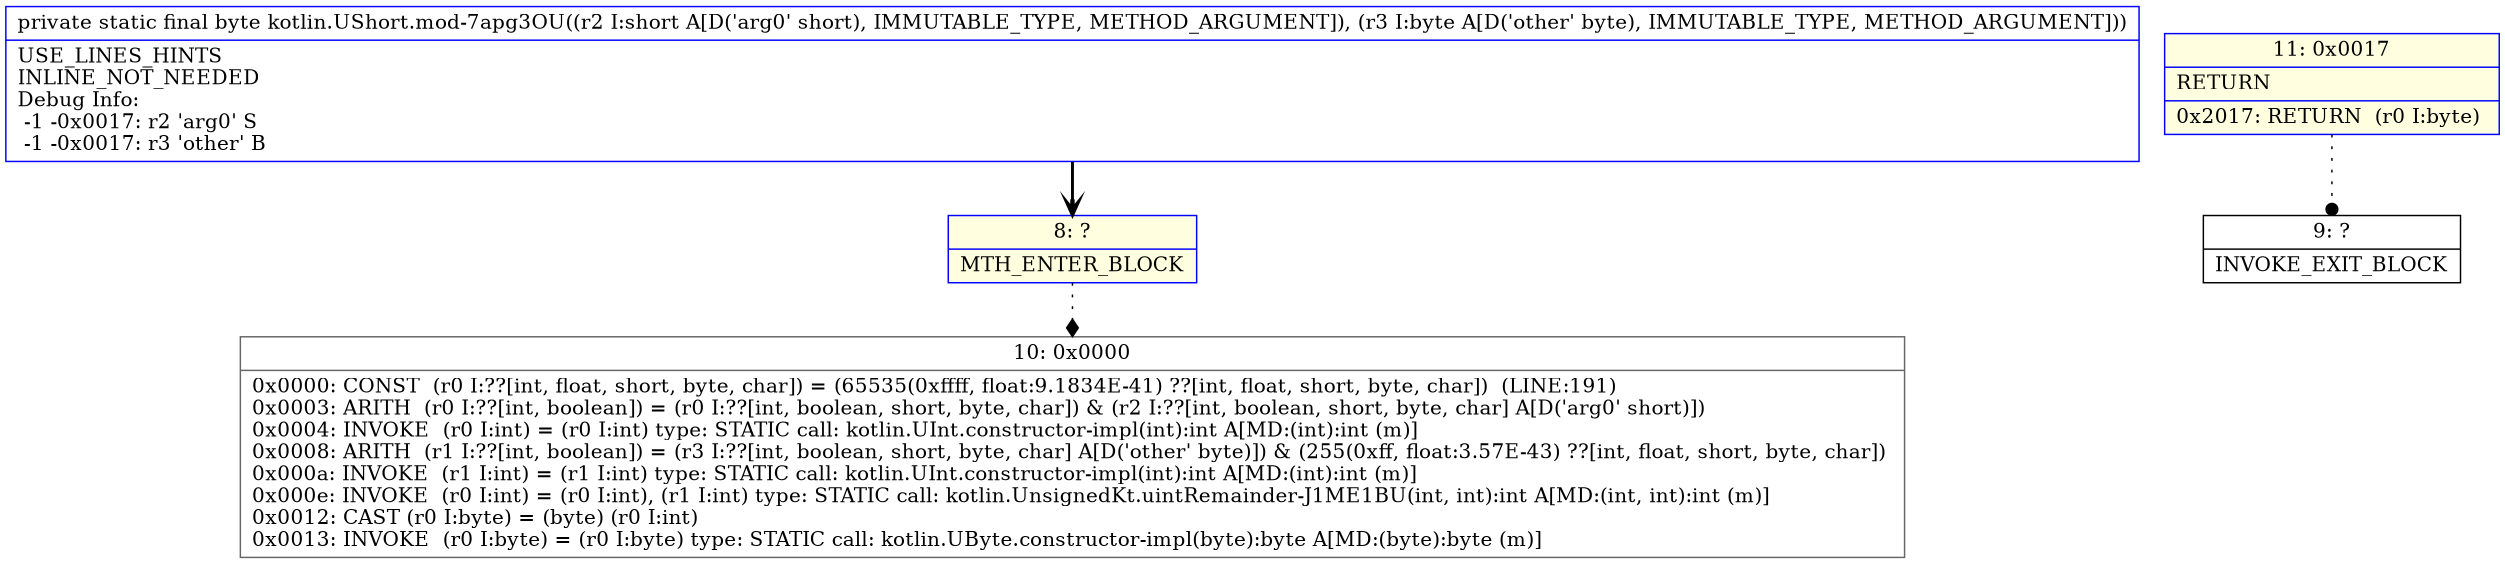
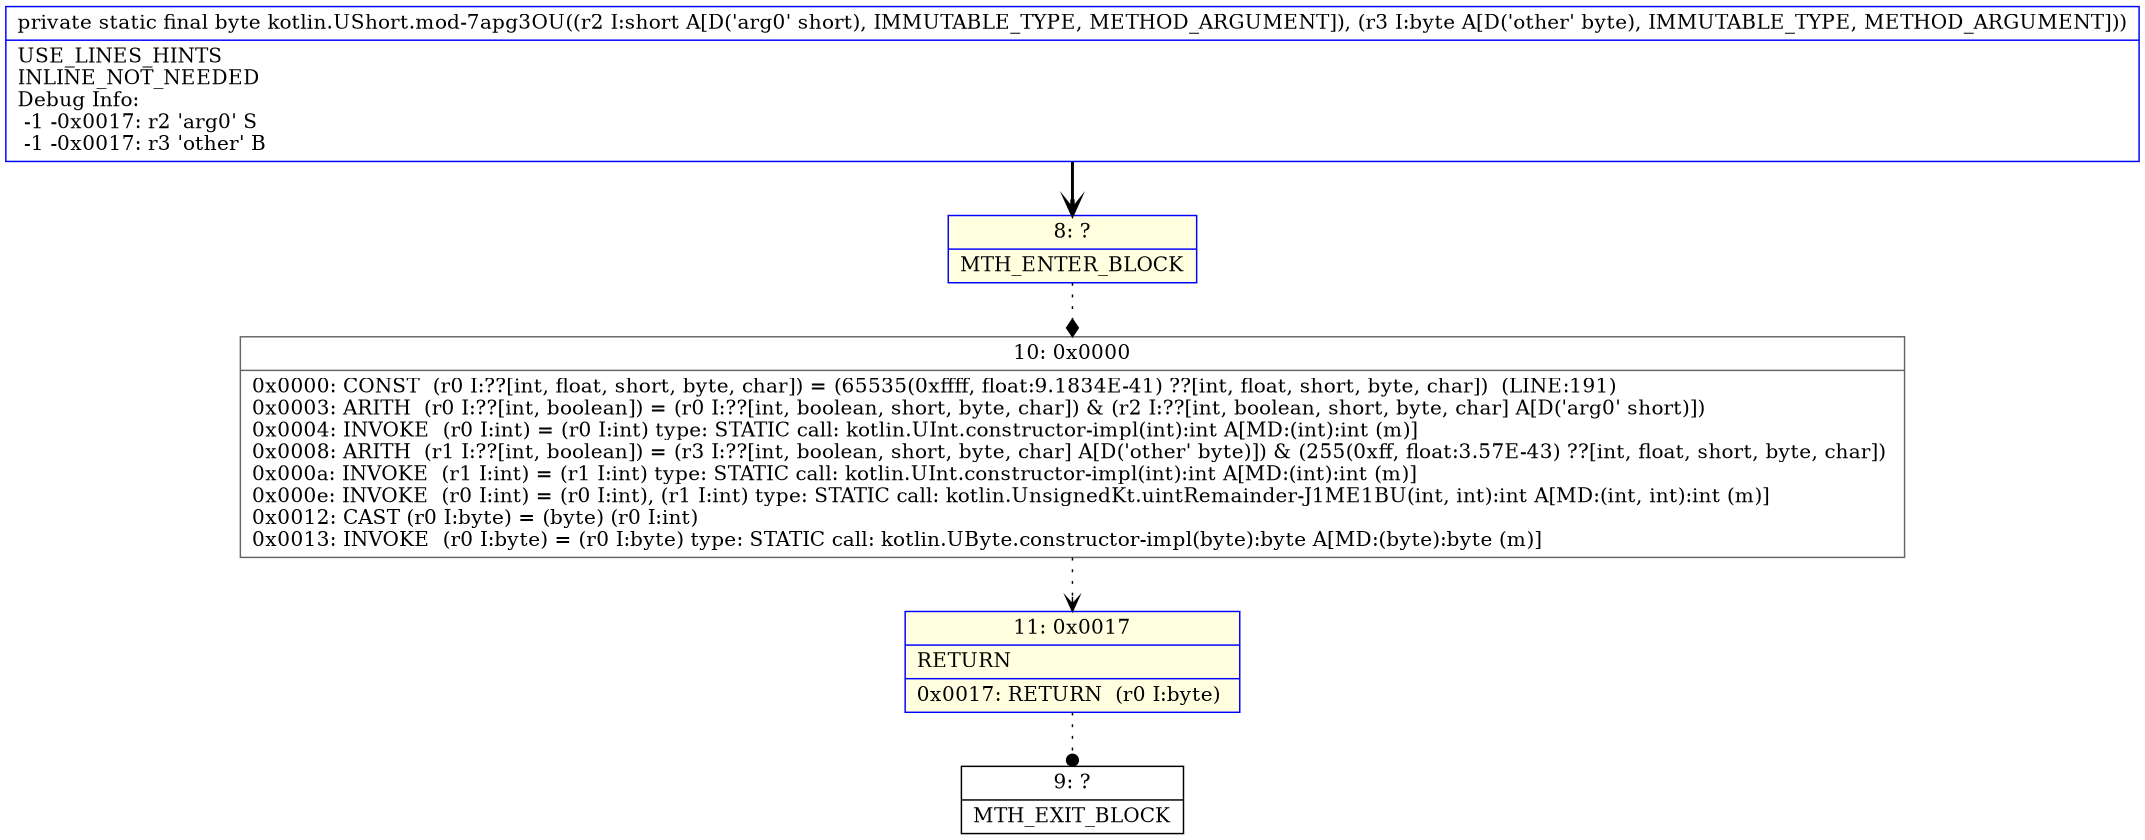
(2332, 117) -> (1072, 695)
(2332, 265) -> (1072, 816)
none -> (1072, 577)
